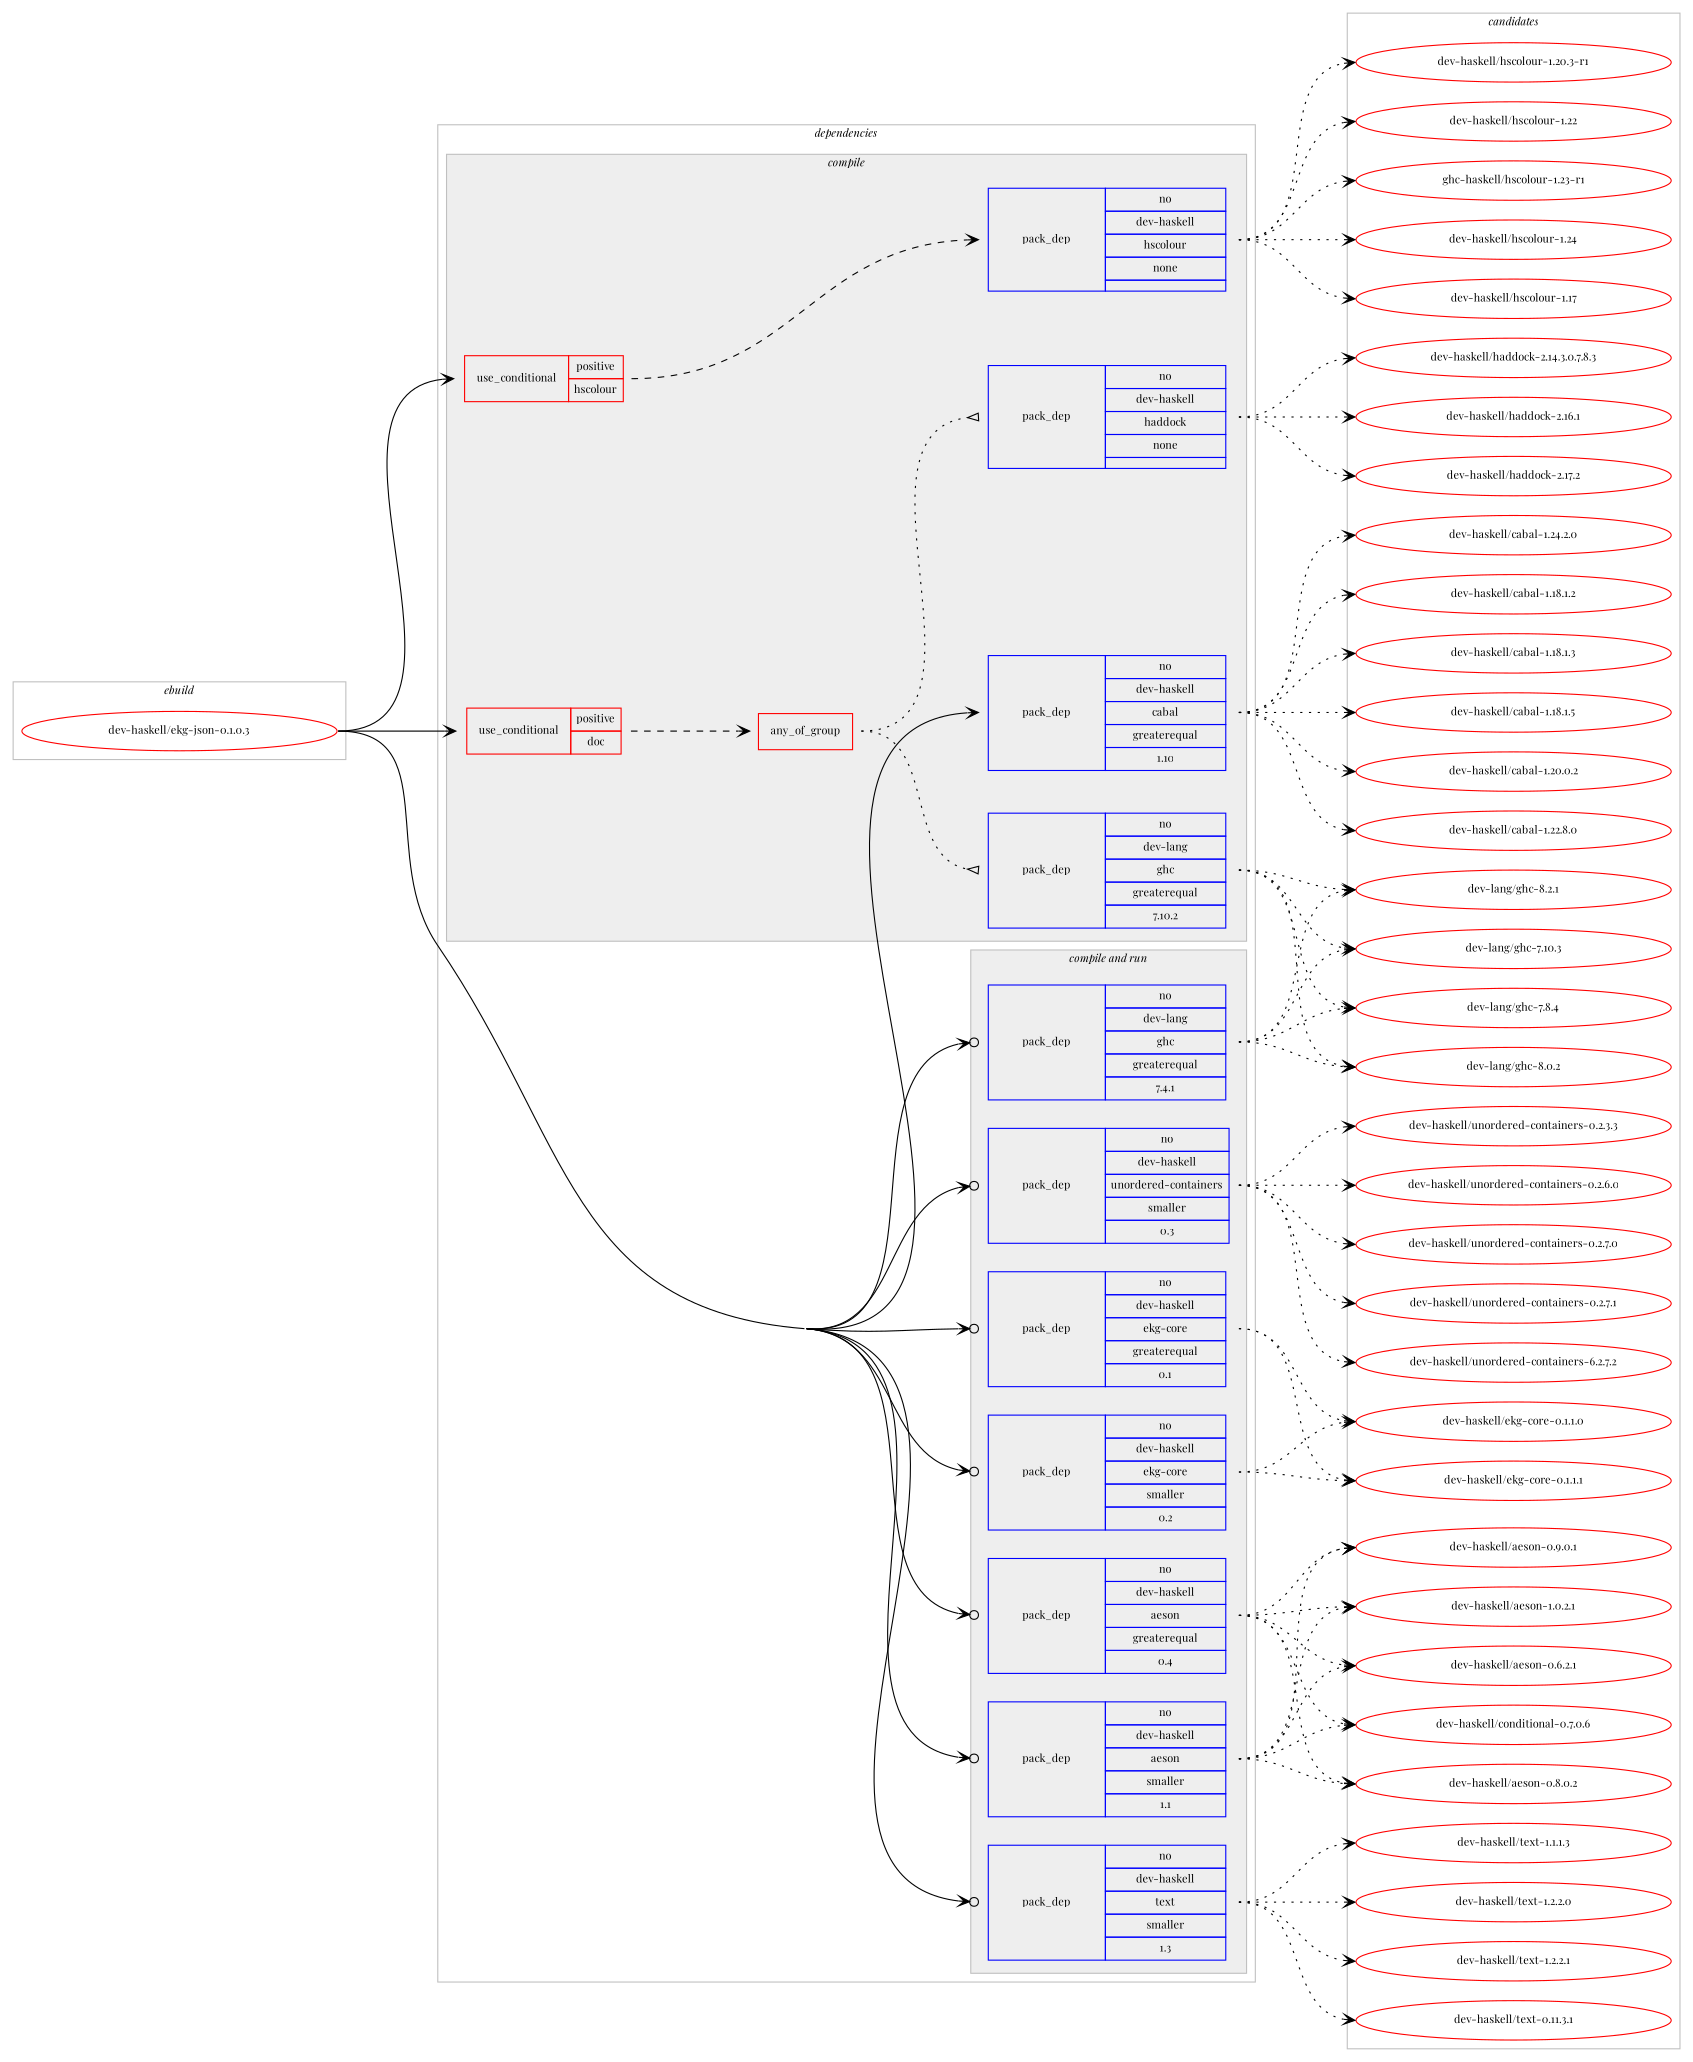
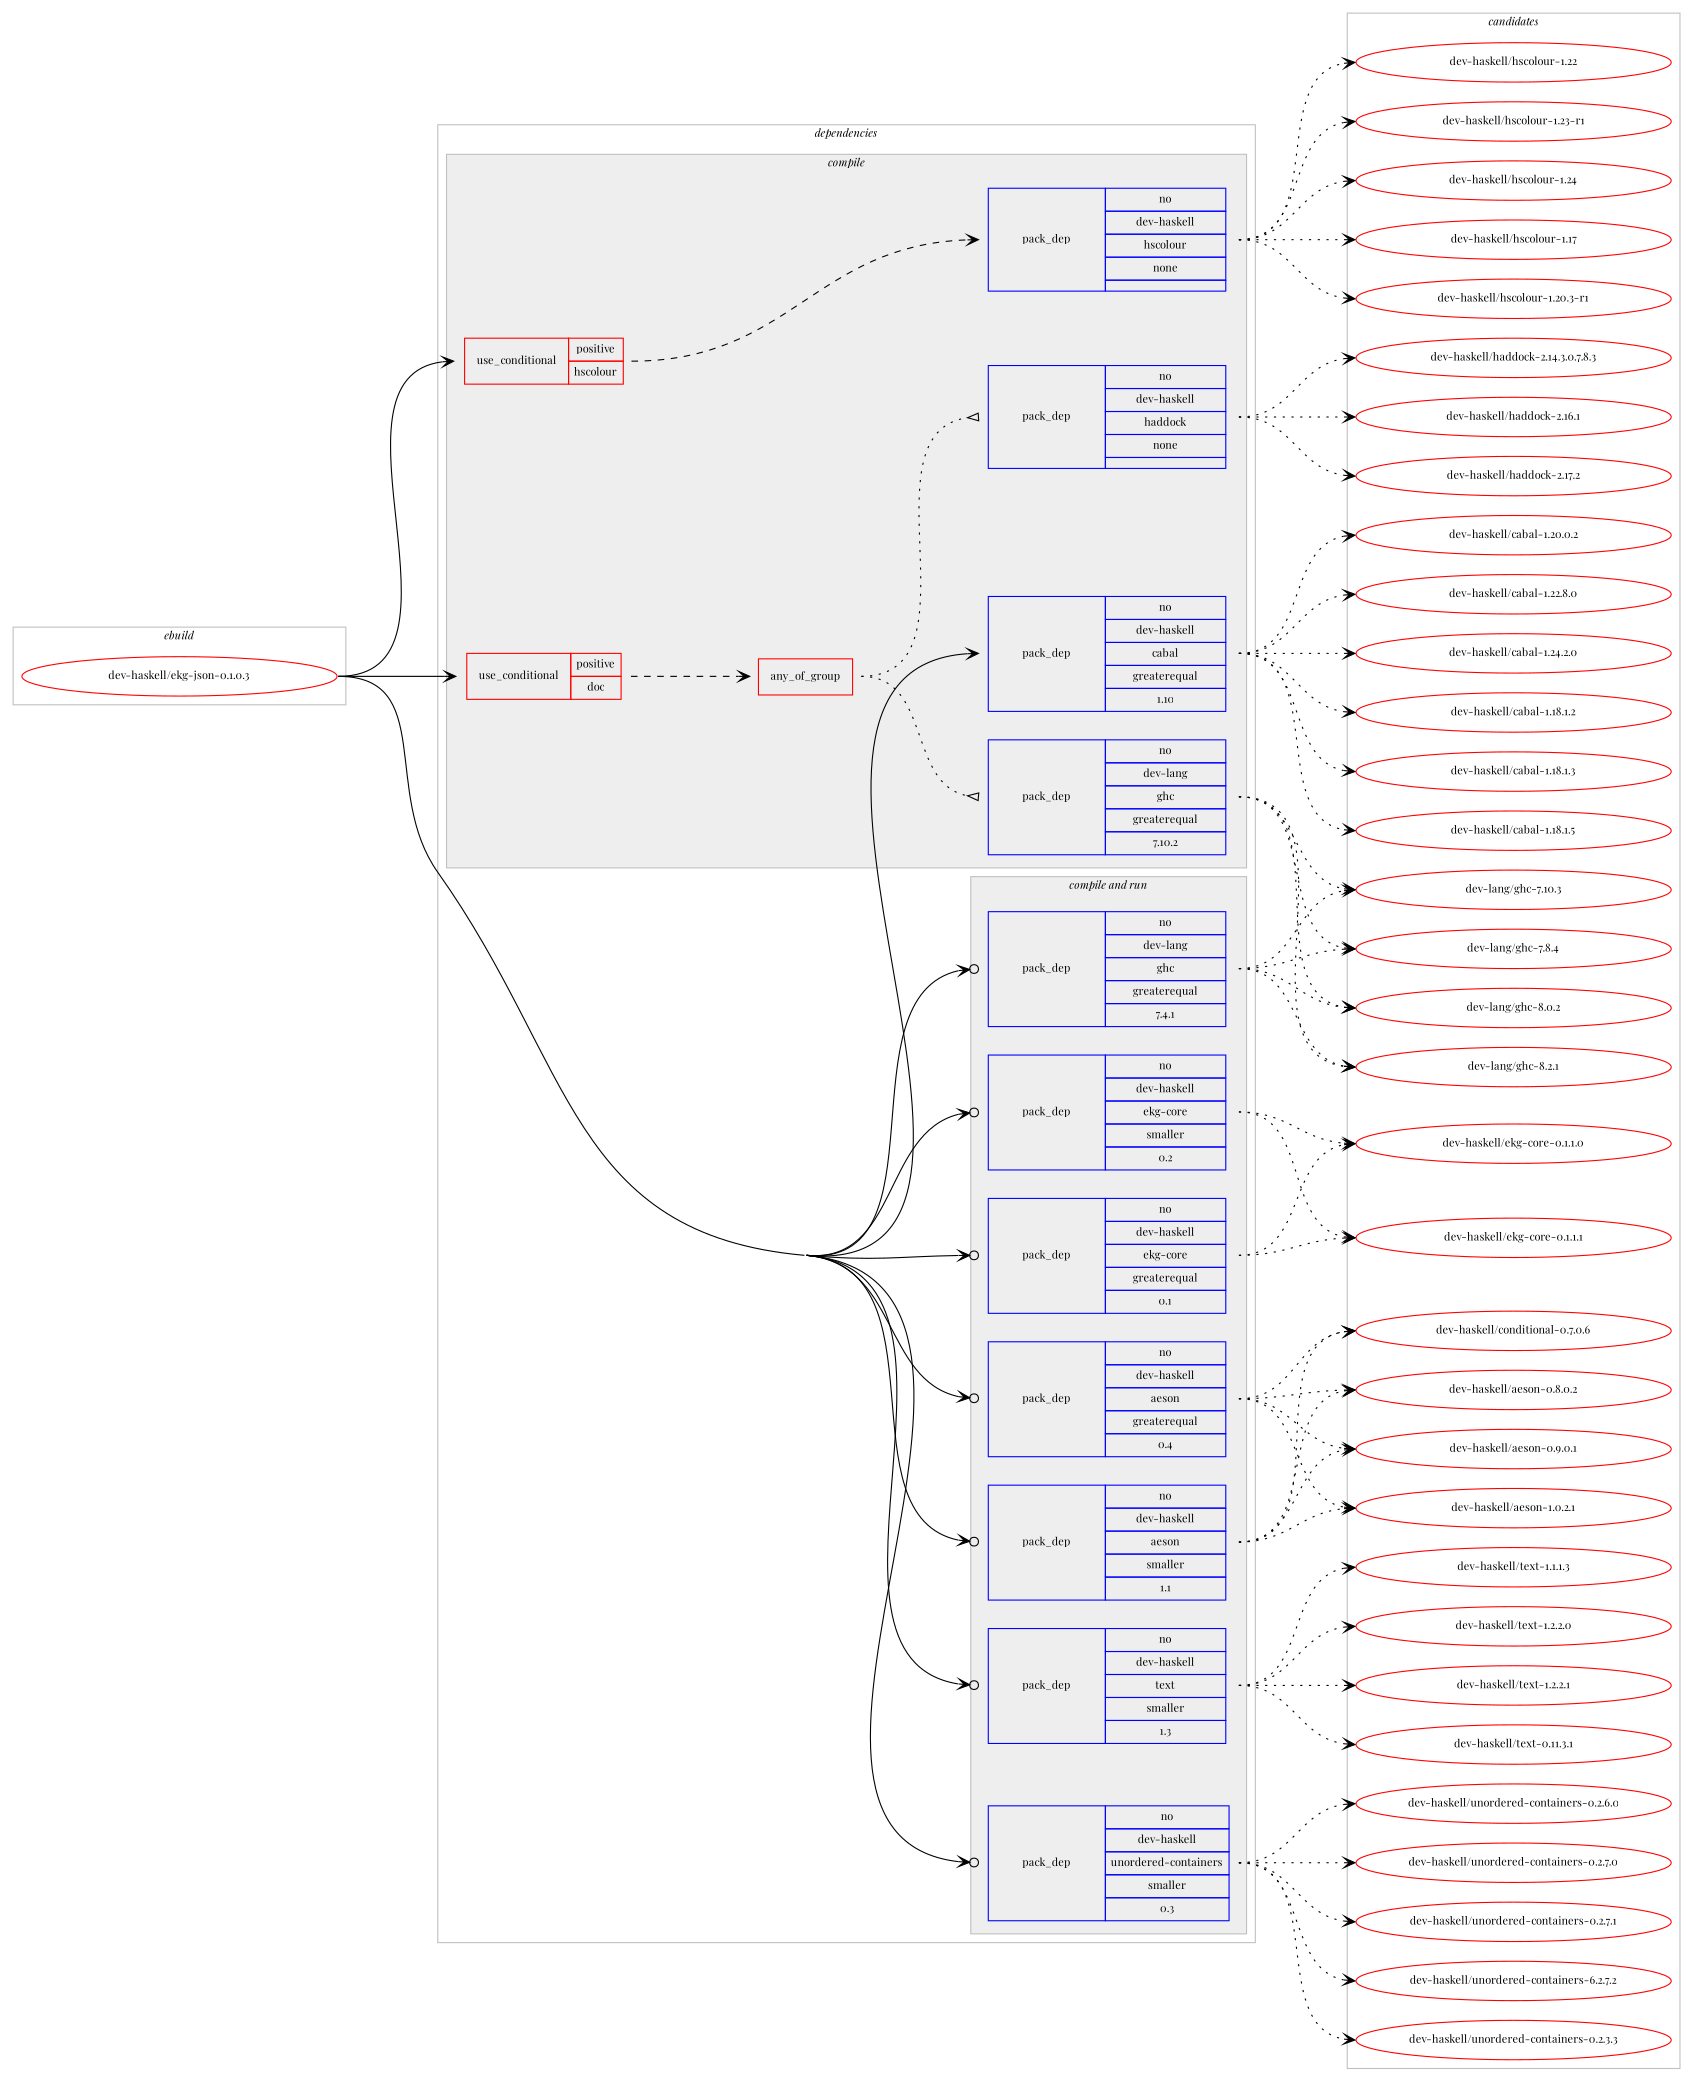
(1514, 181) -> (1514, 121)
(1514, 1666) -> none
